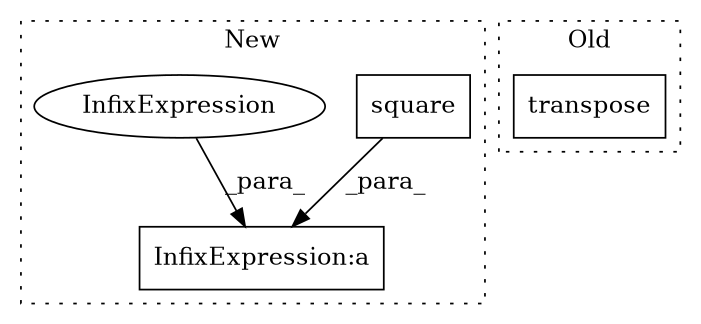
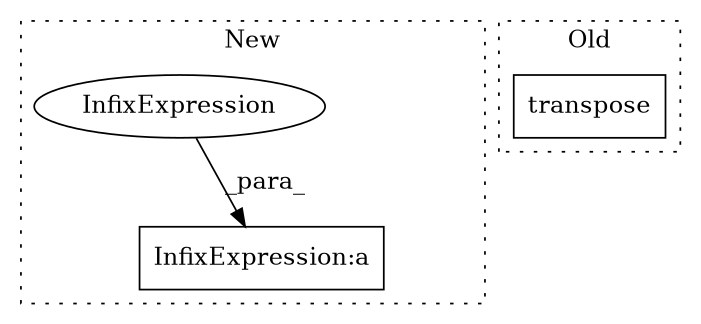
(413, 106) -> none
